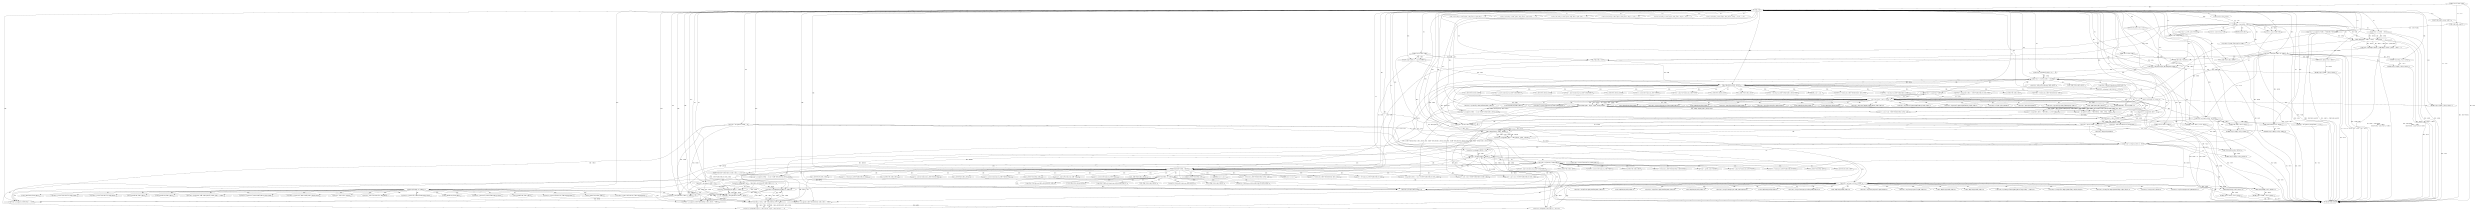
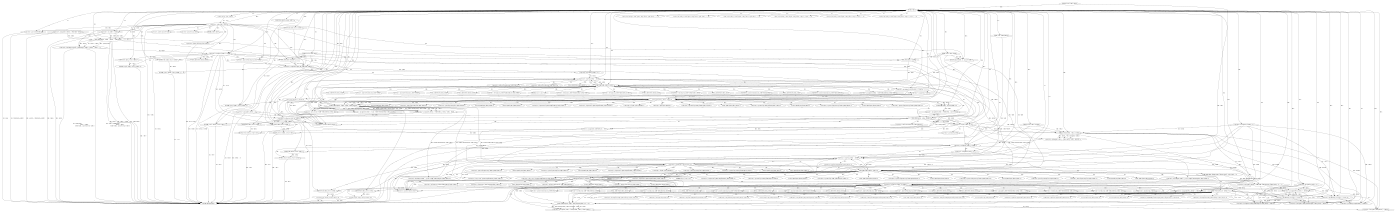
(2077, 10) -> (486, 11)
(2457, 24) -> none
none -> (249, 60)
(1867, 106) -> none
none -> (499, 163)
none -> (953, 183)
